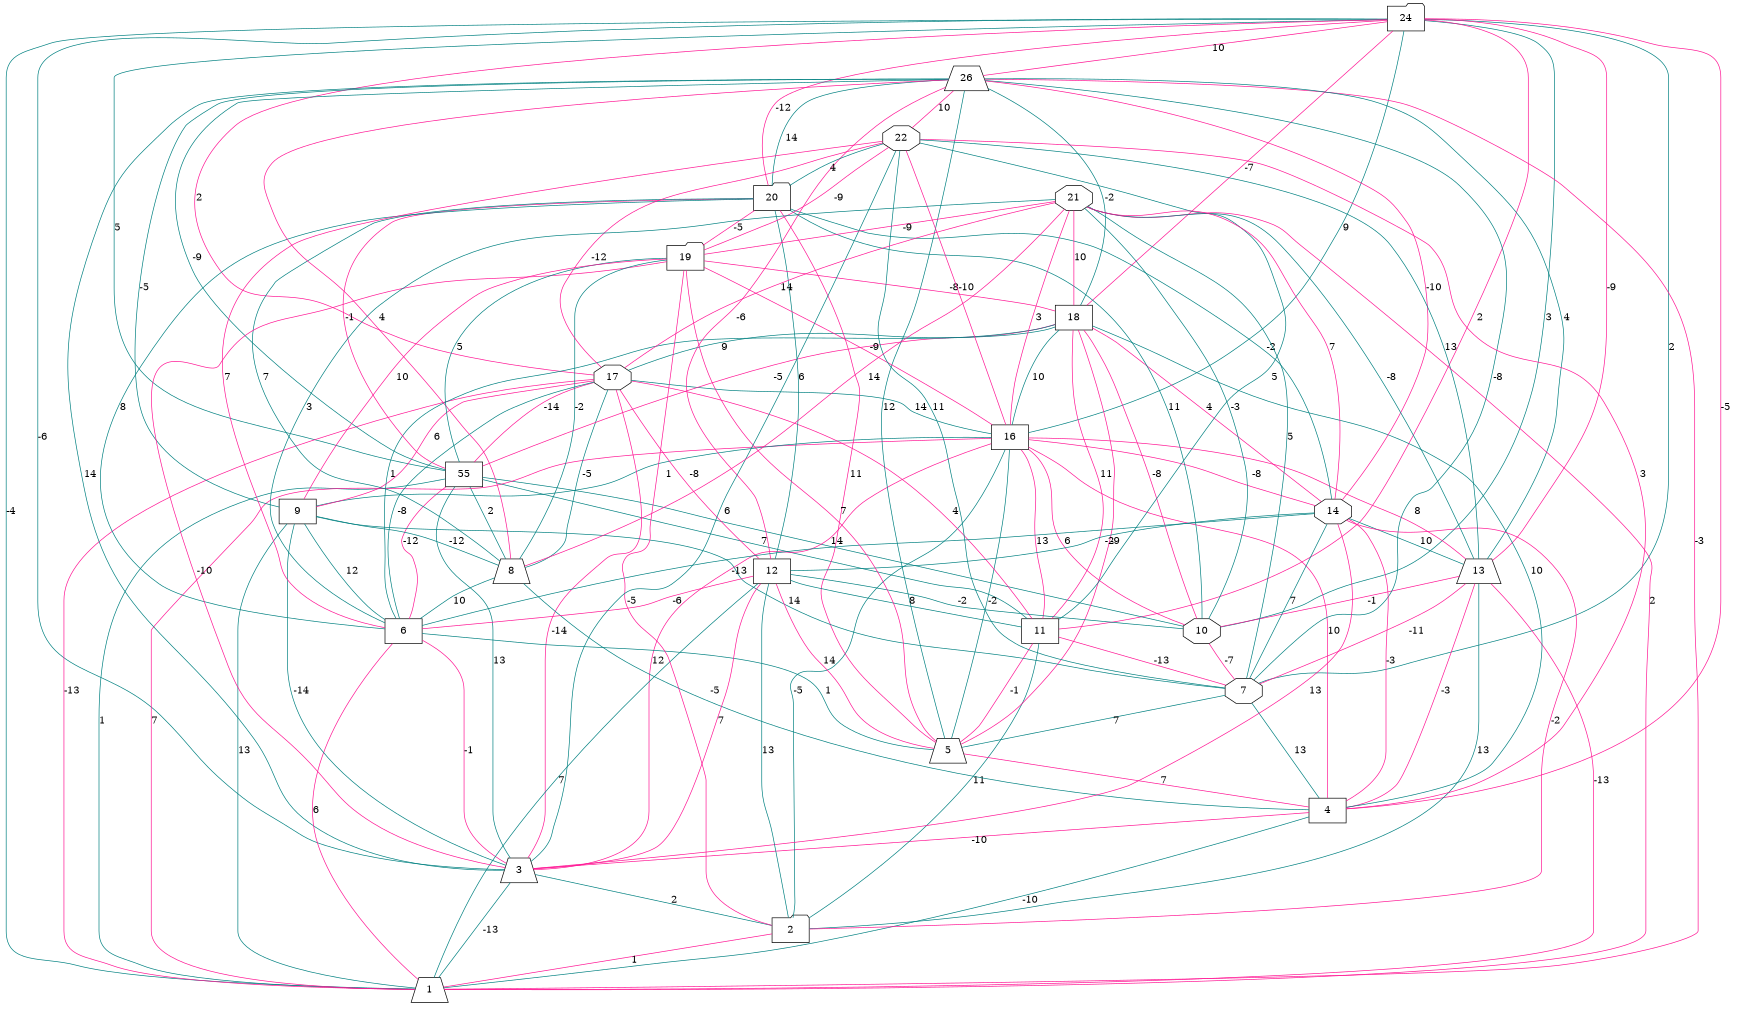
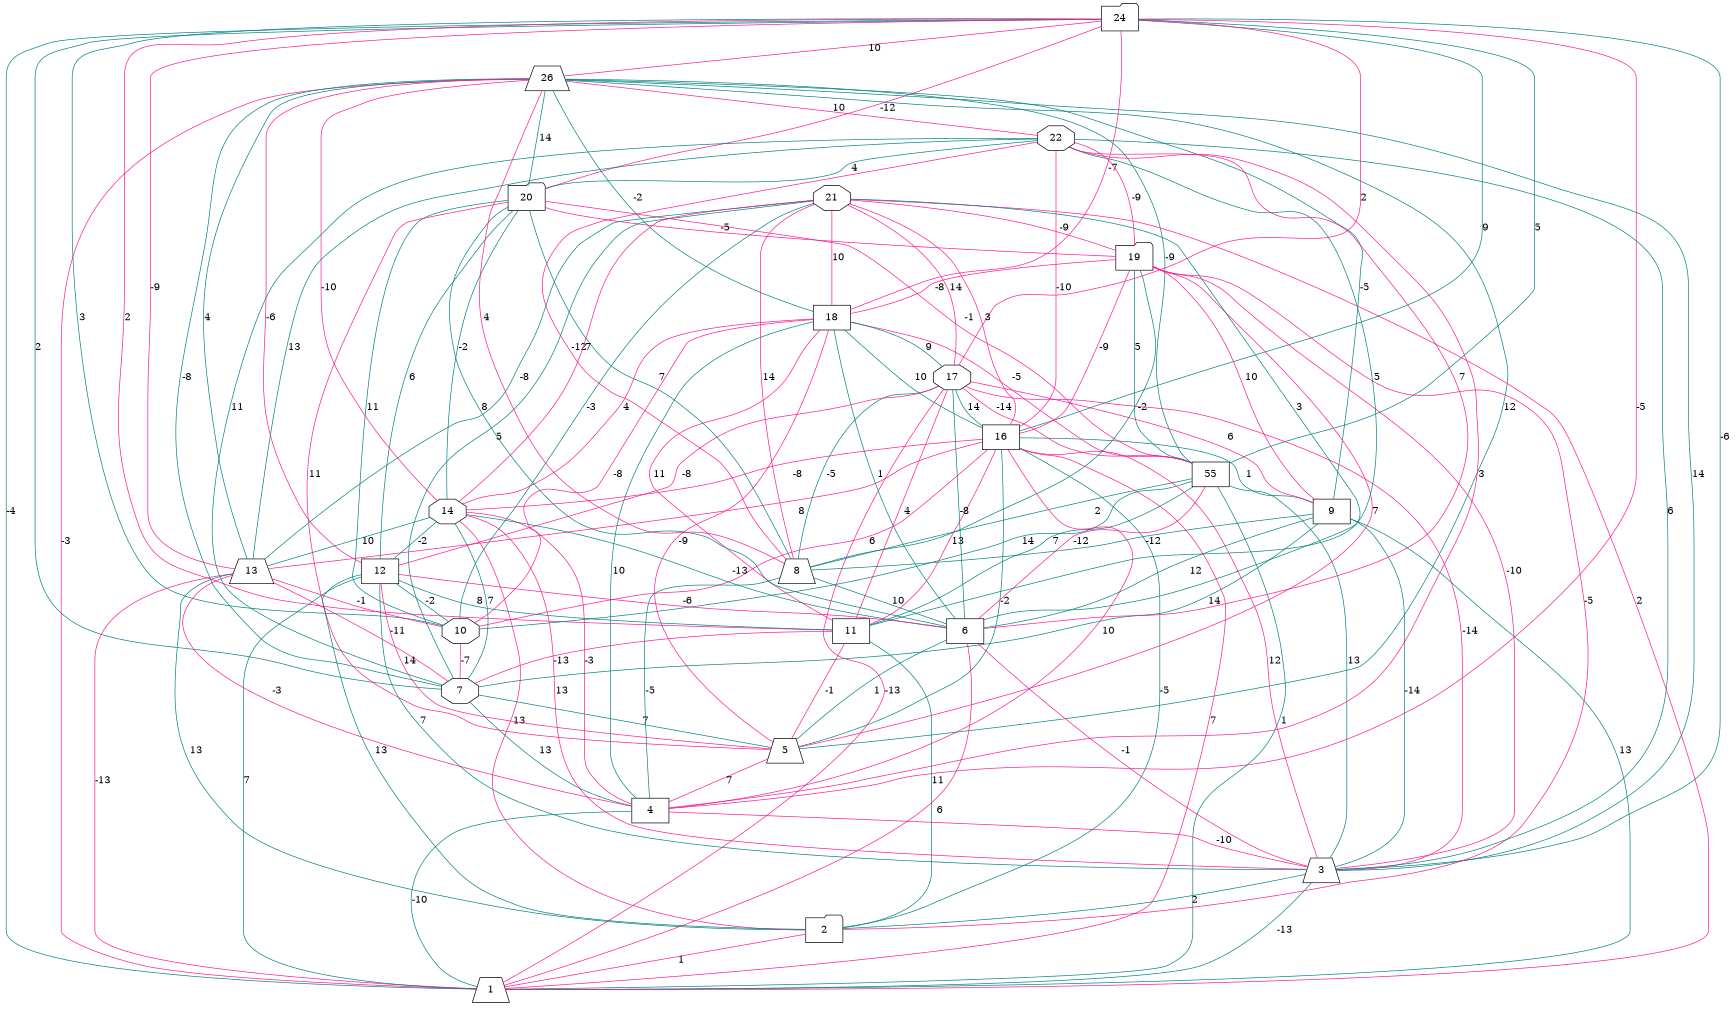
(683, 193) -> (587, 226)
(1556, 721) -> (519, 721)
(697, 778) -> (771, 852)
